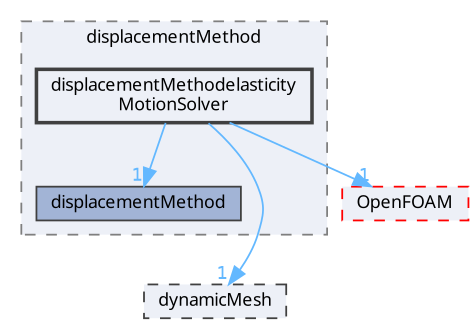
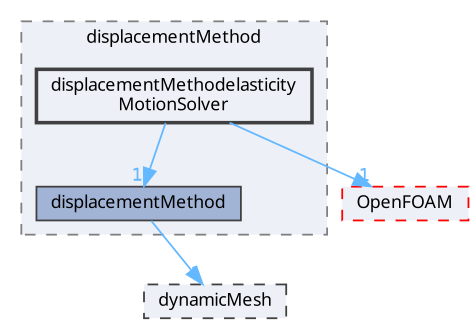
(259, 190) -> (171, 245)
